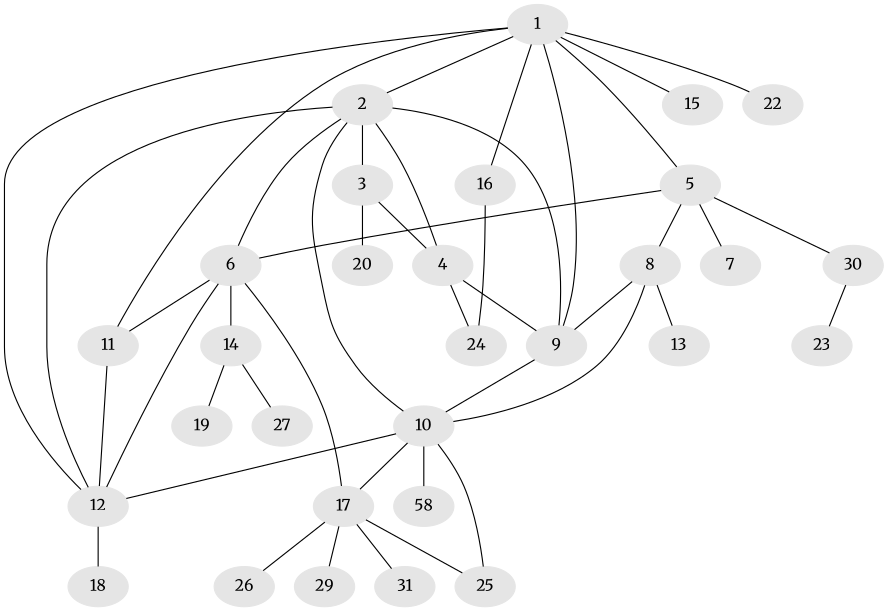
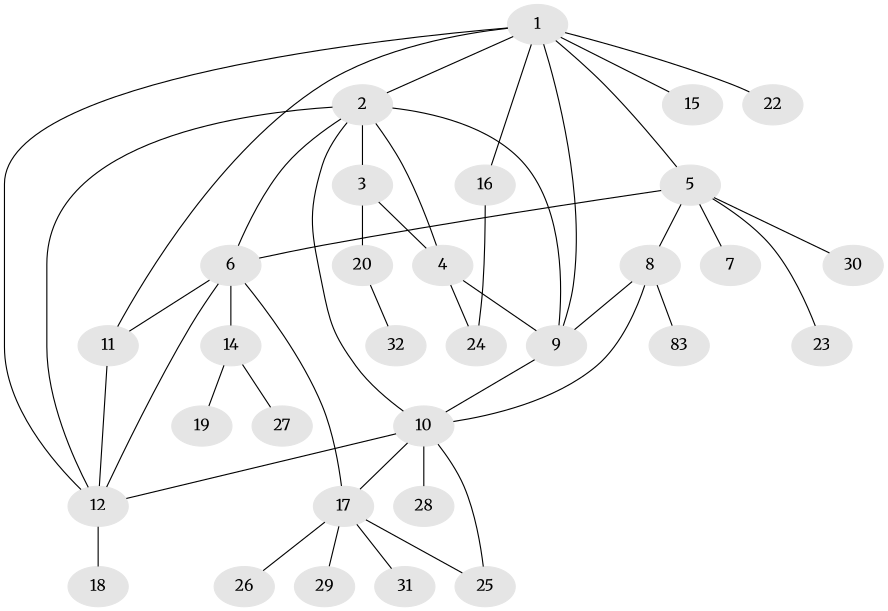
(838, 306) -> (776, 252)
none -> (396, 346)
(679, 346) -> (679, 346)
(424, 506) -> (424, 506)
